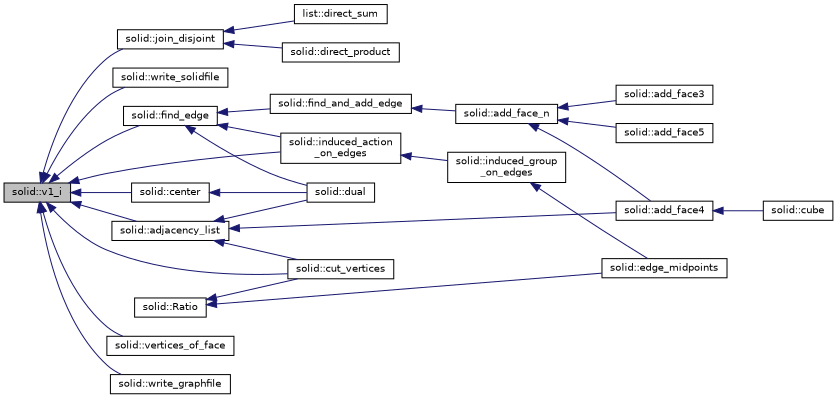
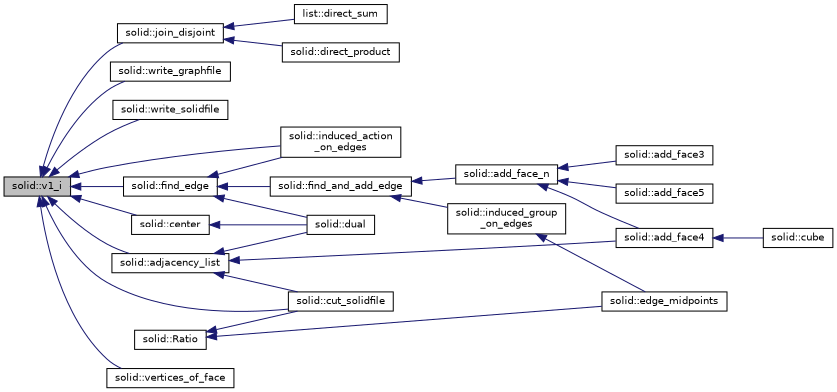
(429, 158) -> (424, 203)
(341, 269) -> (341, 301)
